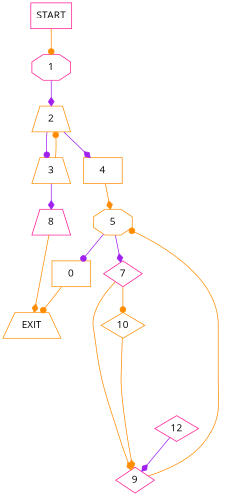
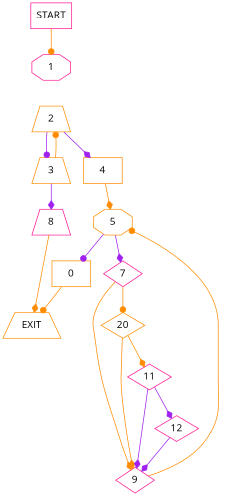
(51, 89) -> none
(123, 325) -> (123, 325)
none -> (149, 377)
